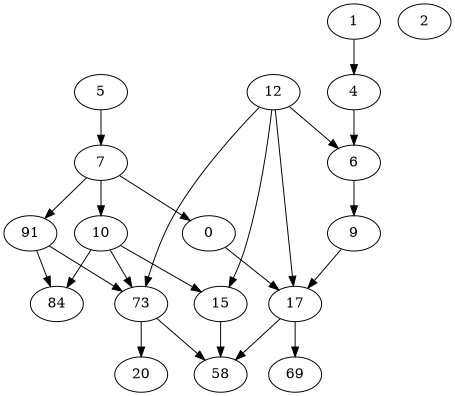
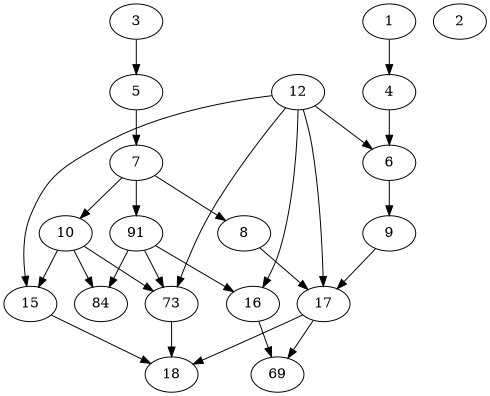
none -> (136, 22)
(209, 233) -> (244, 233)
none -> (253, 304)
(141, 375) -> none
(221, 375) -> (172, 375)
